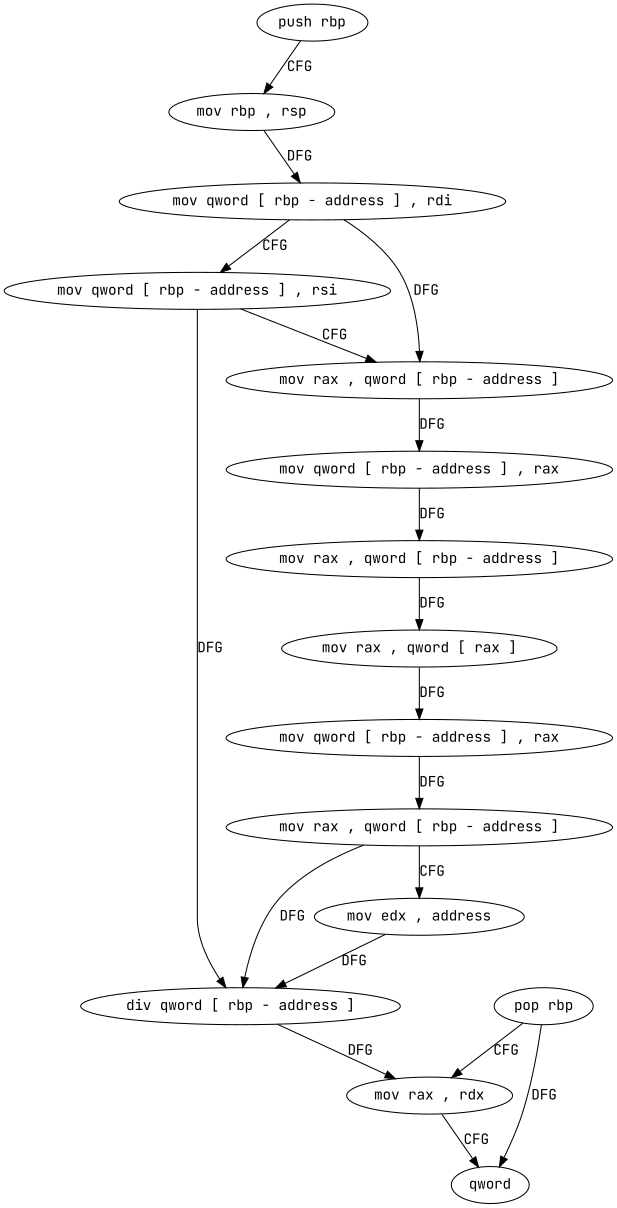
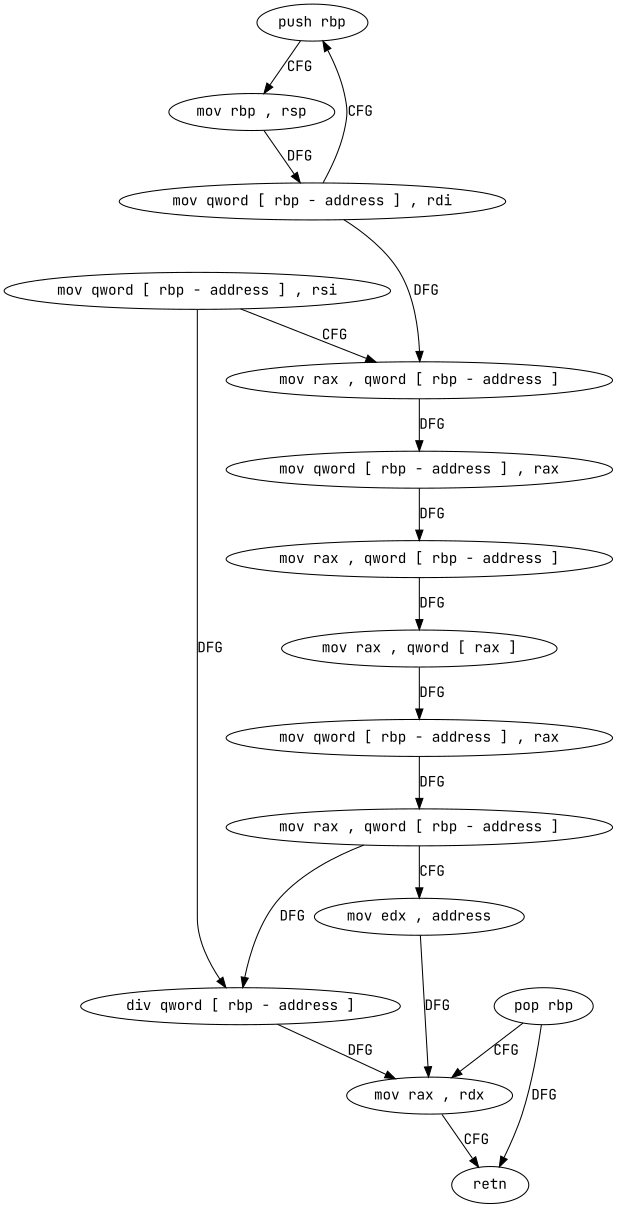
(259, 243) -> (347, 117)
(335, 959) -> (424, 1001)
(490, 1185) -> (490, 1185)
